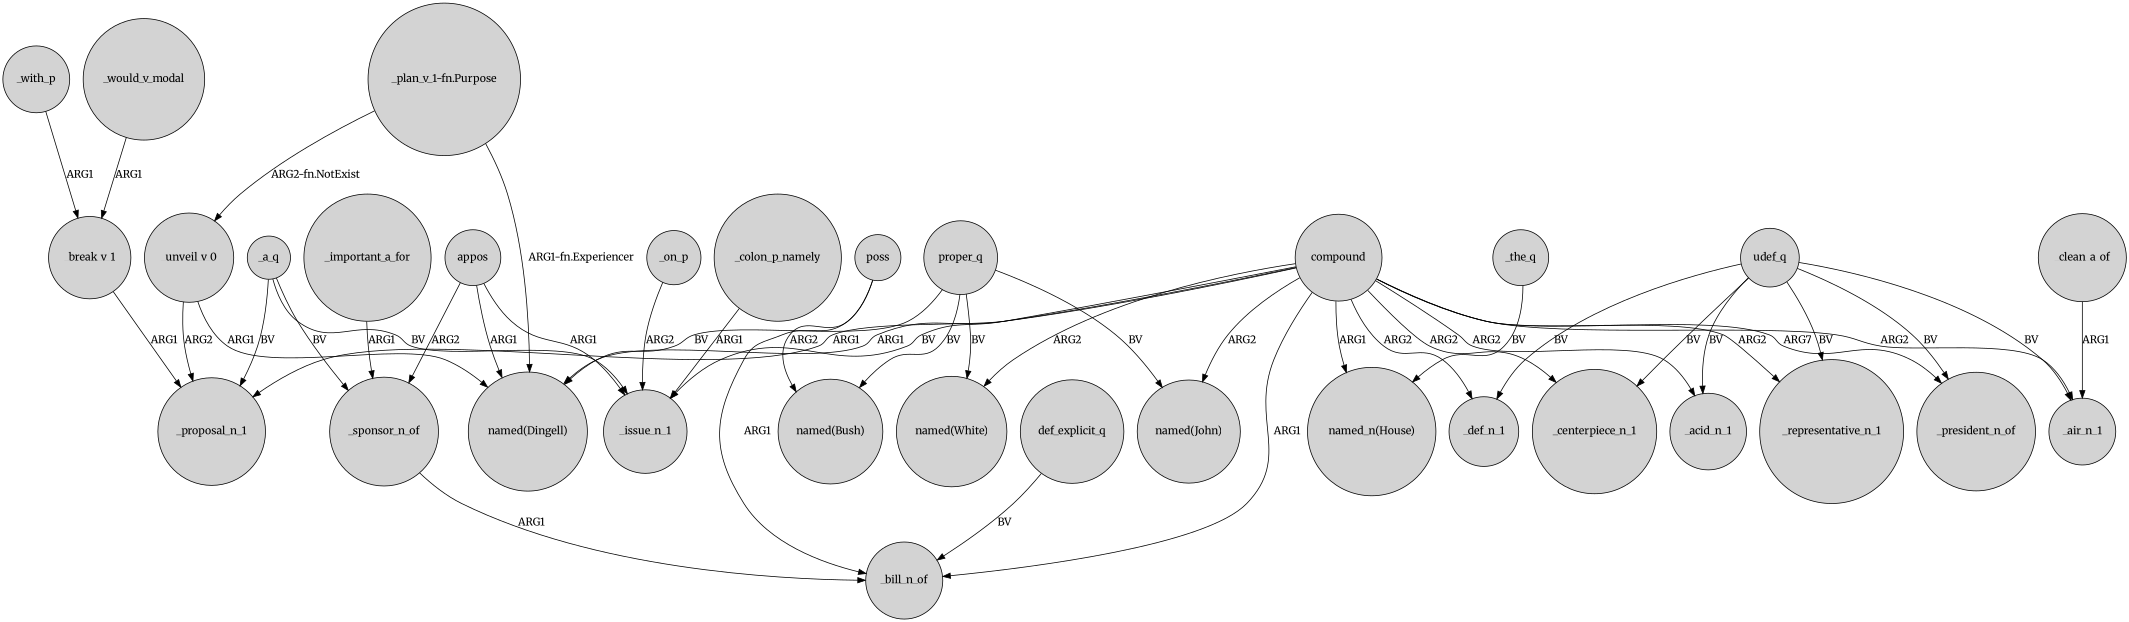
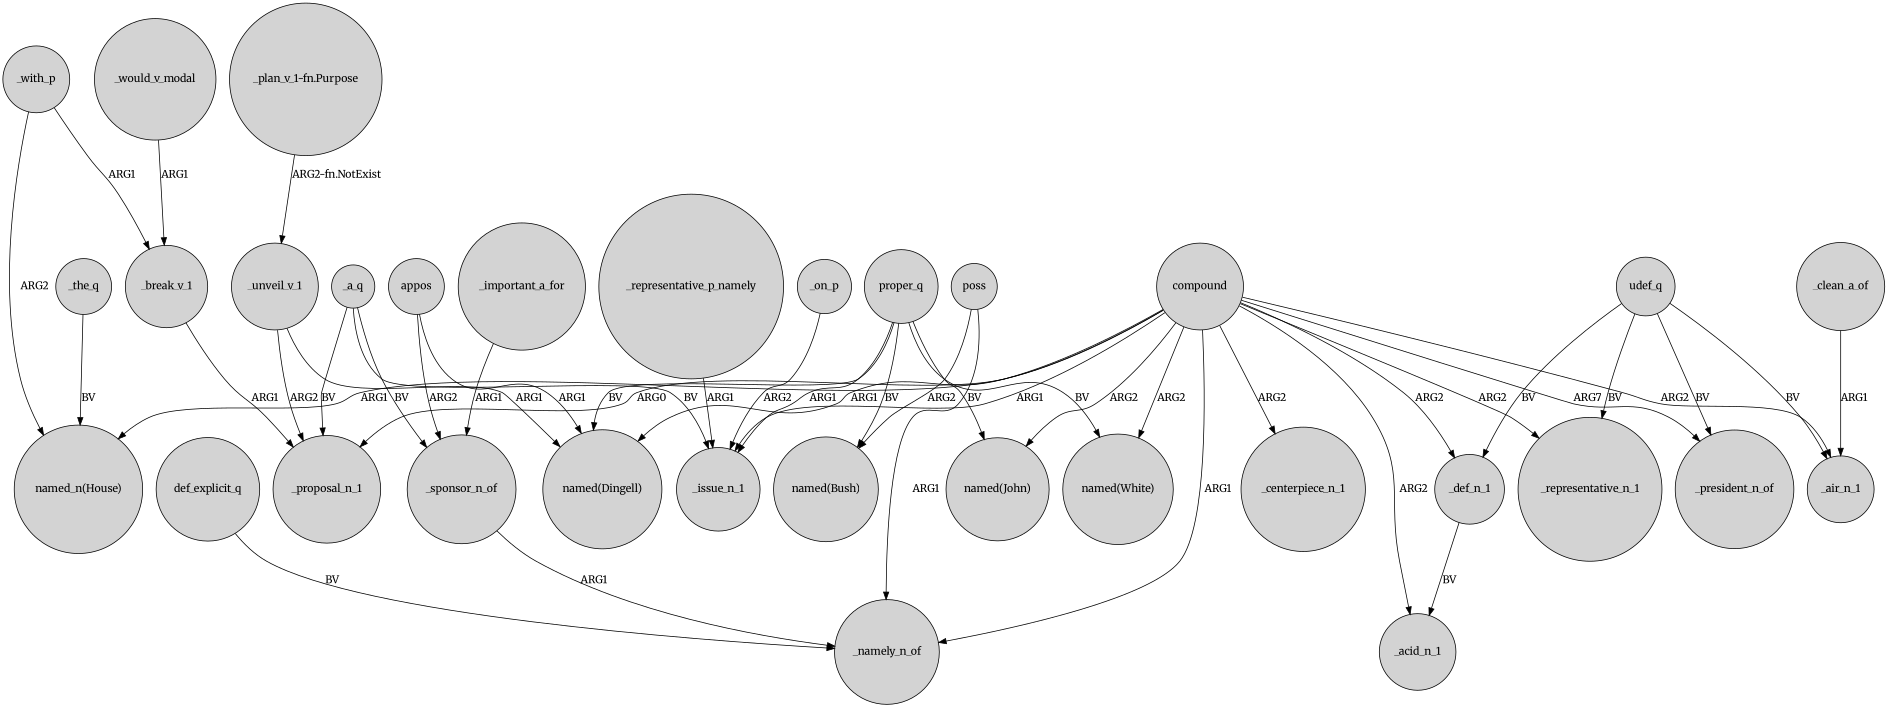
(520, 251) -> none
(189, 258) -> (275, 287)
(778, 258) -> (691, 287)
none -> (10, 272)
(1715, 321) -> (1445, 565)
(1687, 336) -> none
(549, 340) -> (805, 395)
(846, 340) -> (652, 398)
(929, 340) -> (1030, 398)
(904, 581) -> (887, 652)
